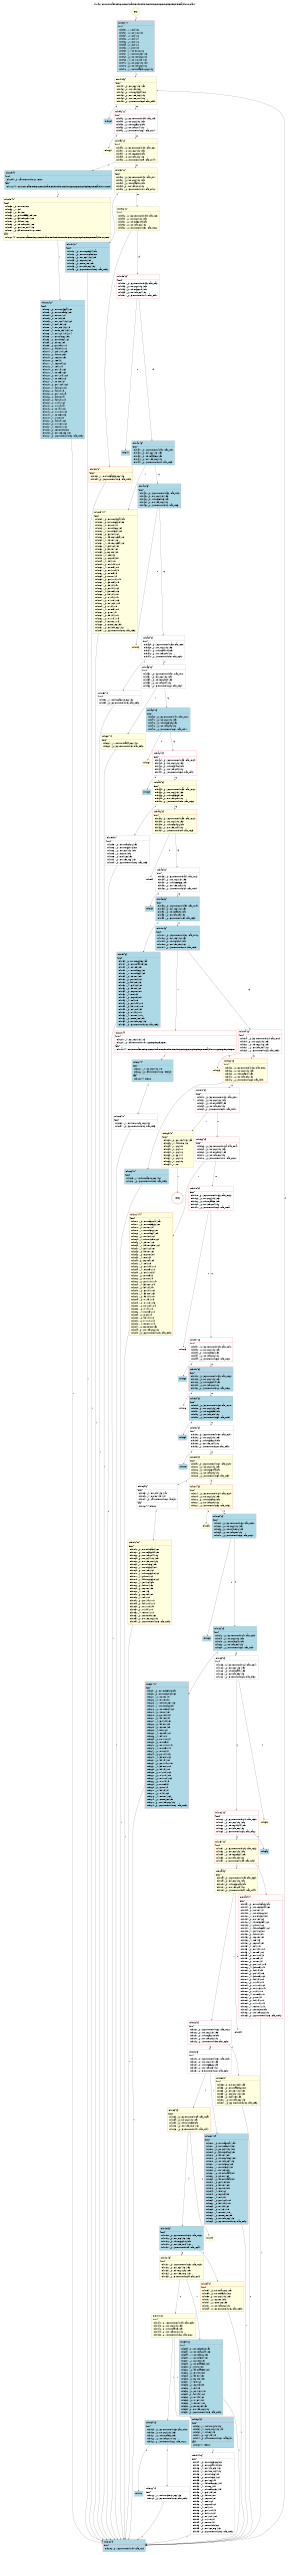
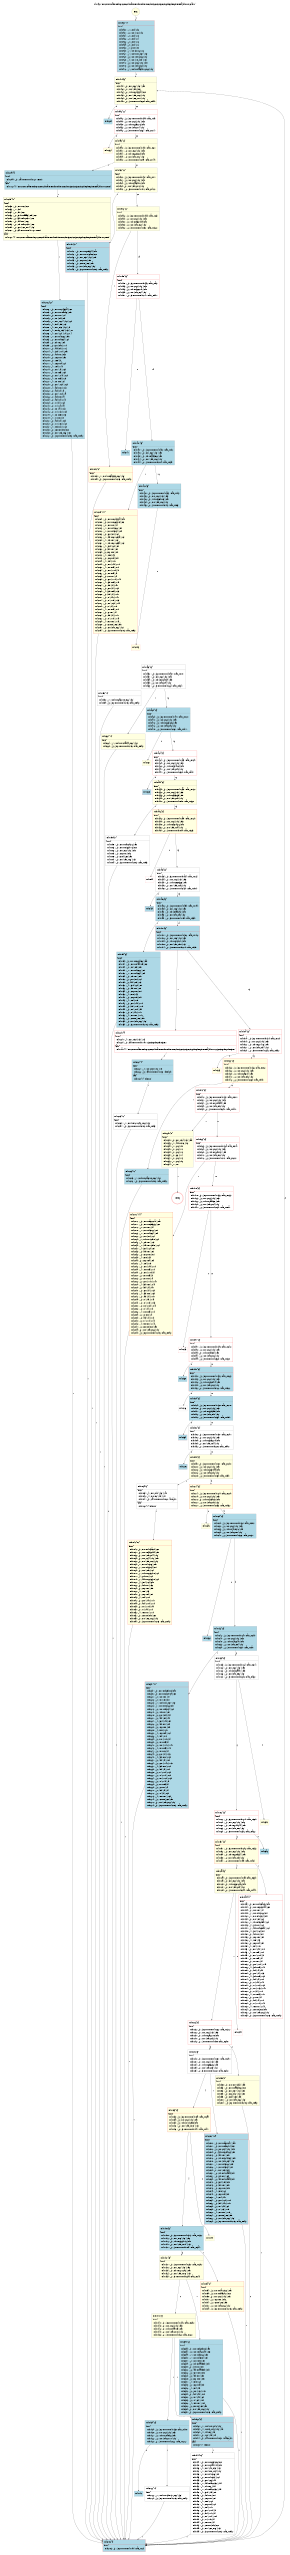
(163, 648) -> none
